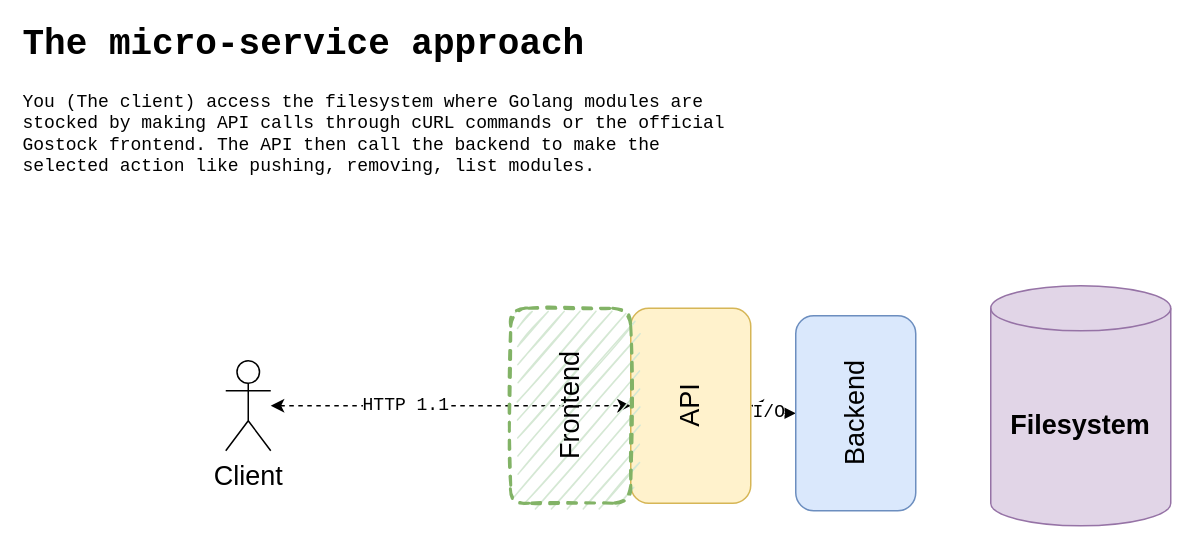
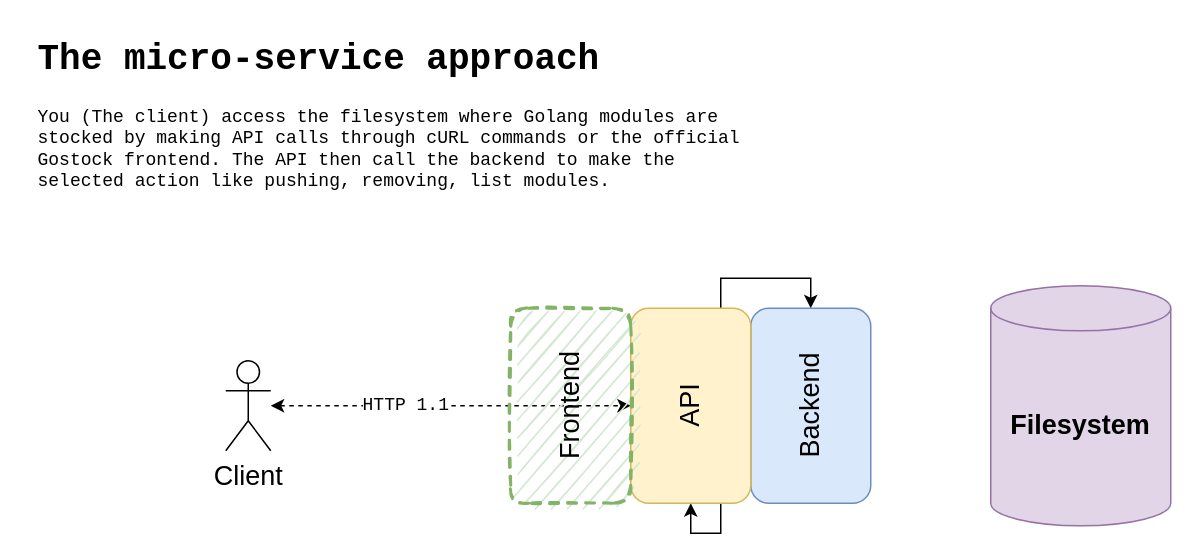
(376, 113) -> (391, 128)
(856, 413) -> (811, 406)
